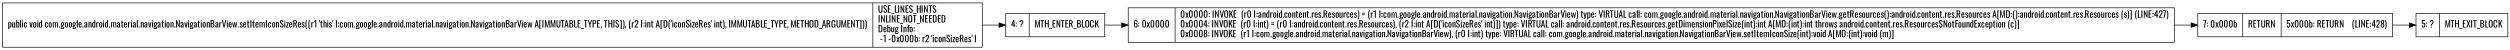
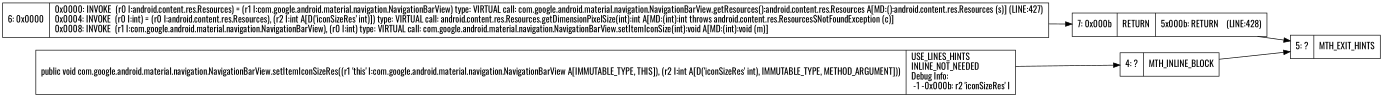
(1067, 25) -> (1181, 64)
(1113, 25) -> (1251, 56)
(2474, 25) -> (1347, 47)
